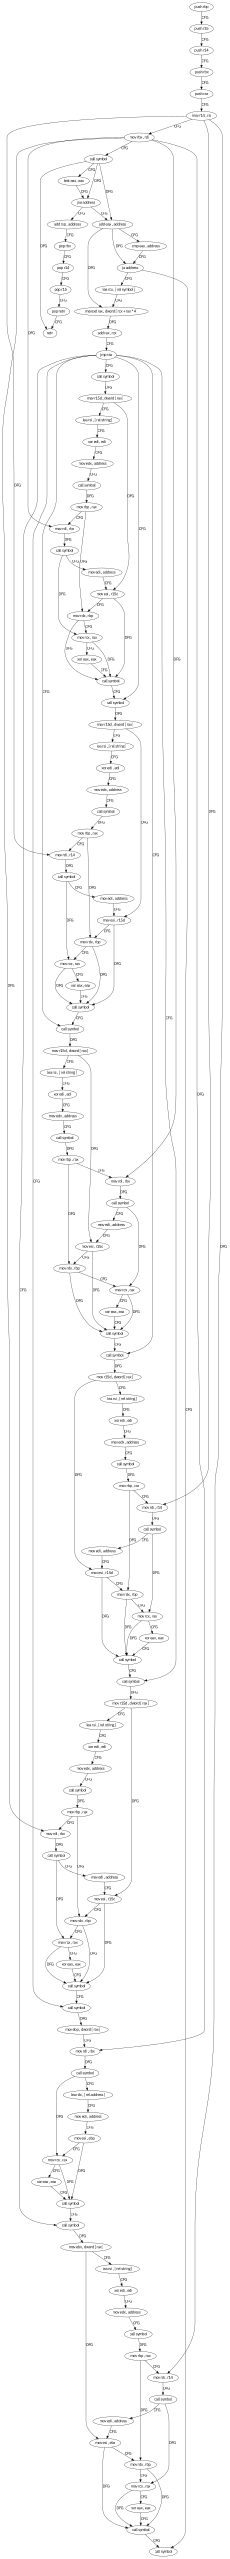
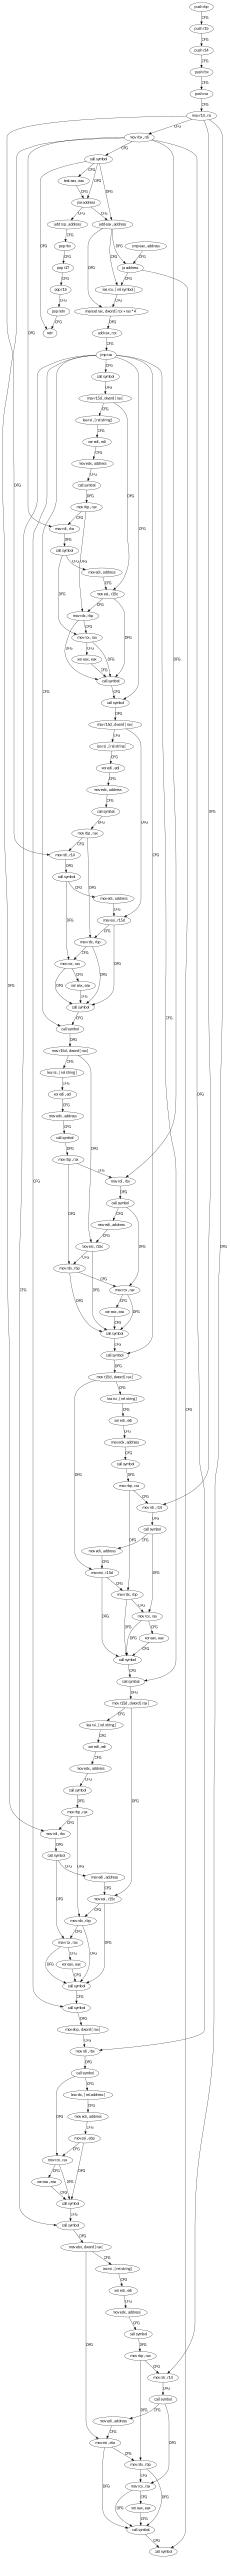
(128, 235) -> (110, 256)
(63, 268) -> (63, 268)
